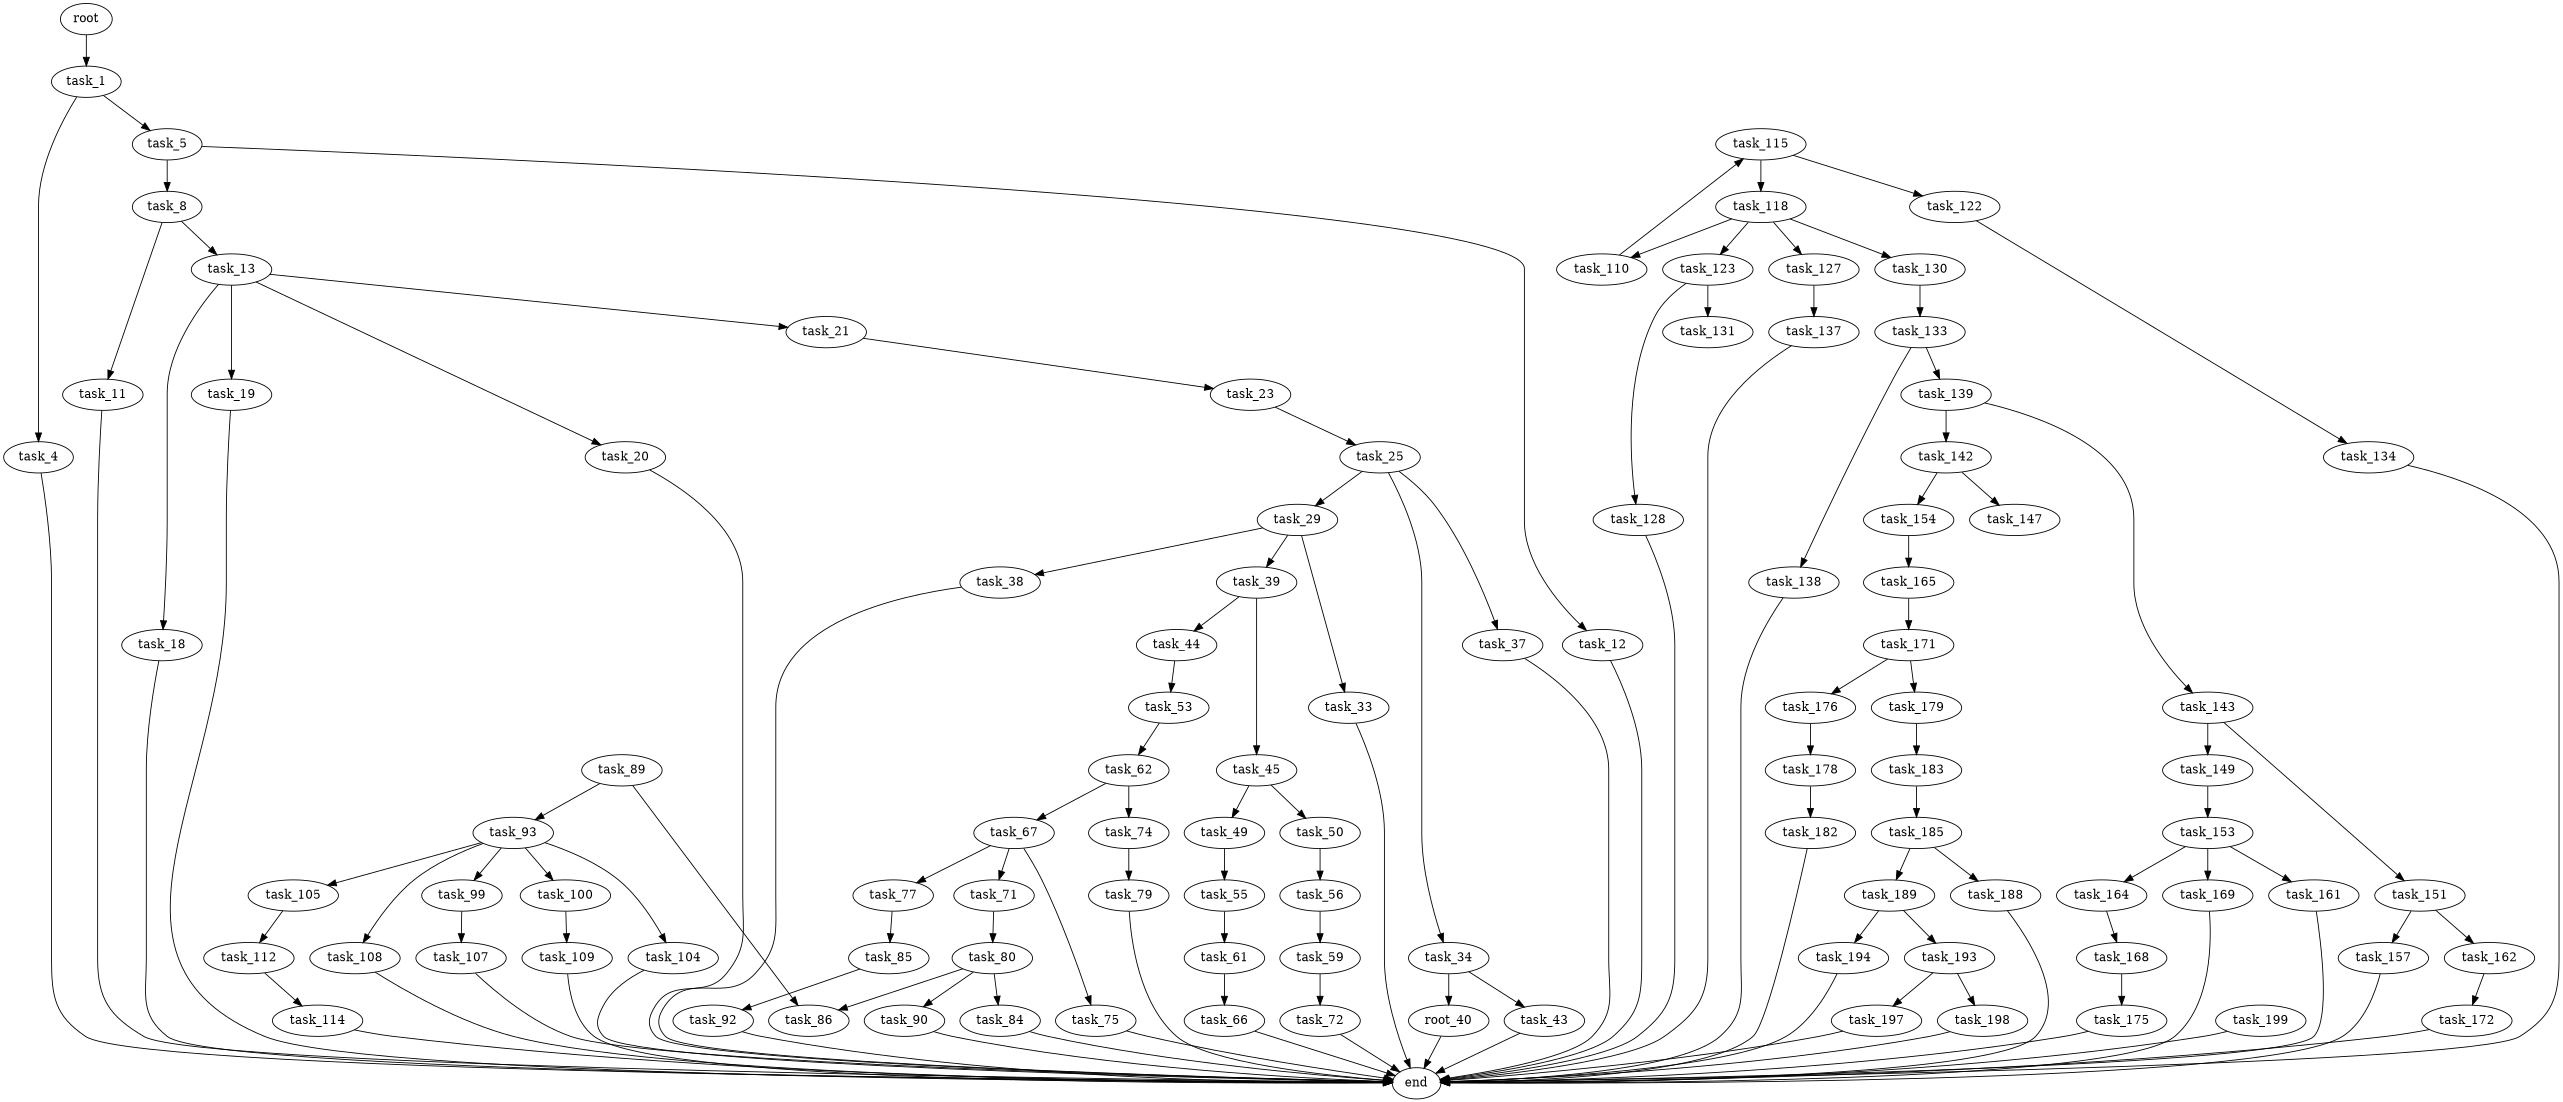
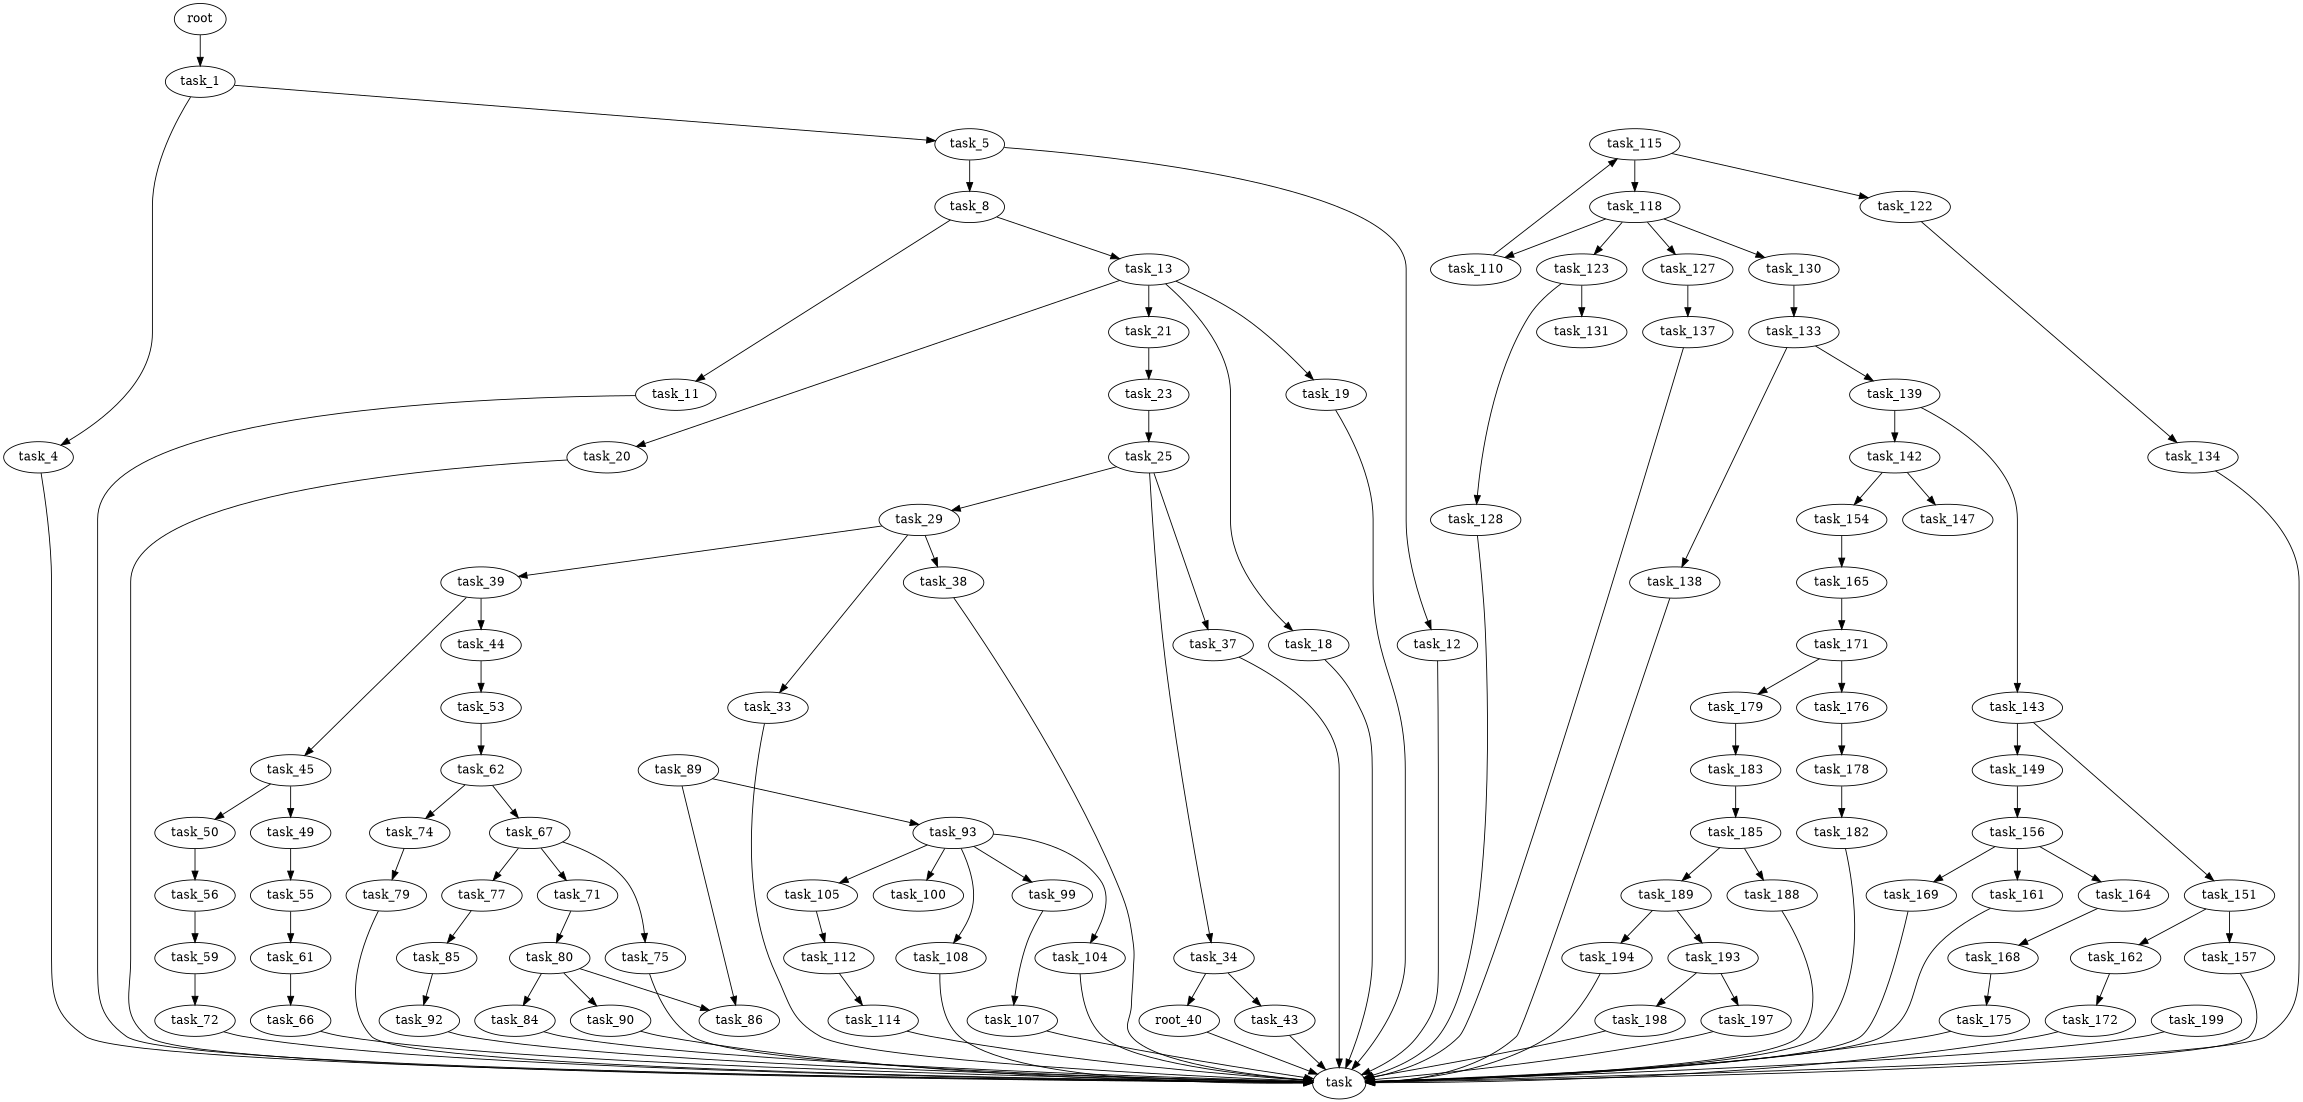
(2208, 833) -> (2017, 833)
(567, 958) -> none
(1417, 1083) -> (1339, 1083)
